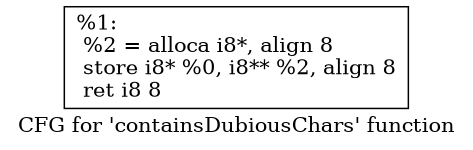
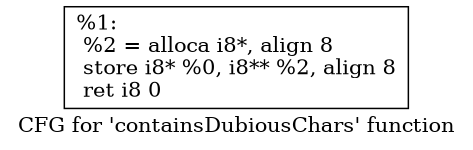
(120, 90) -> (120, 90)
